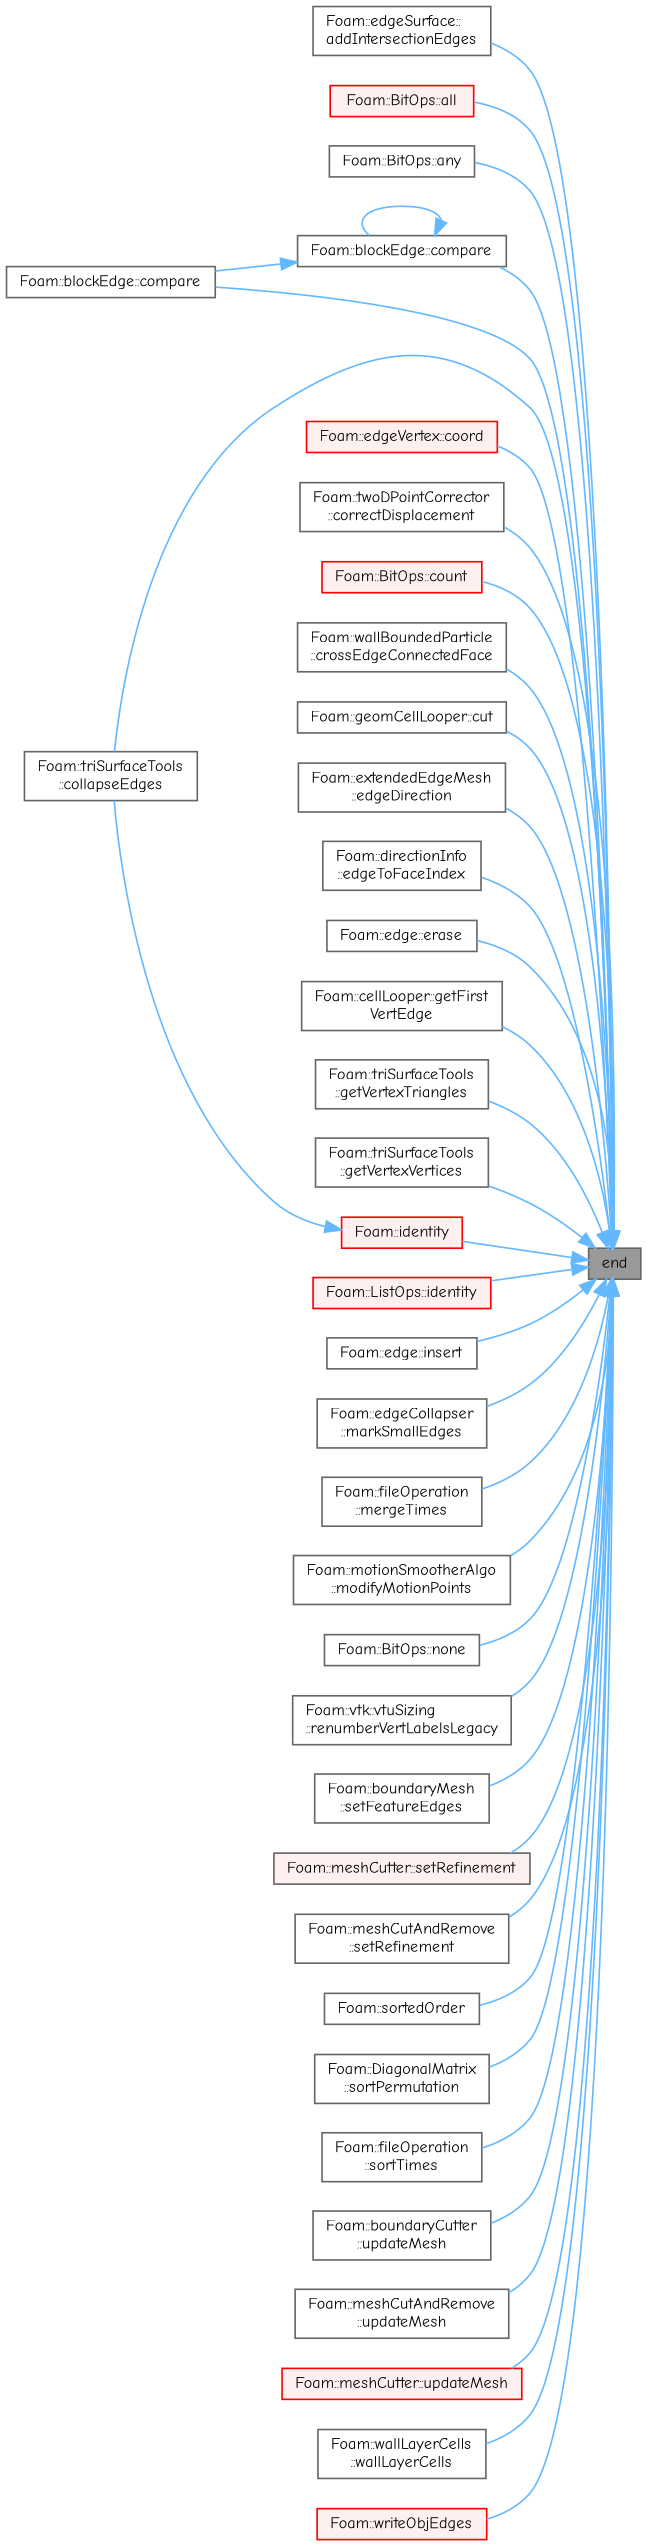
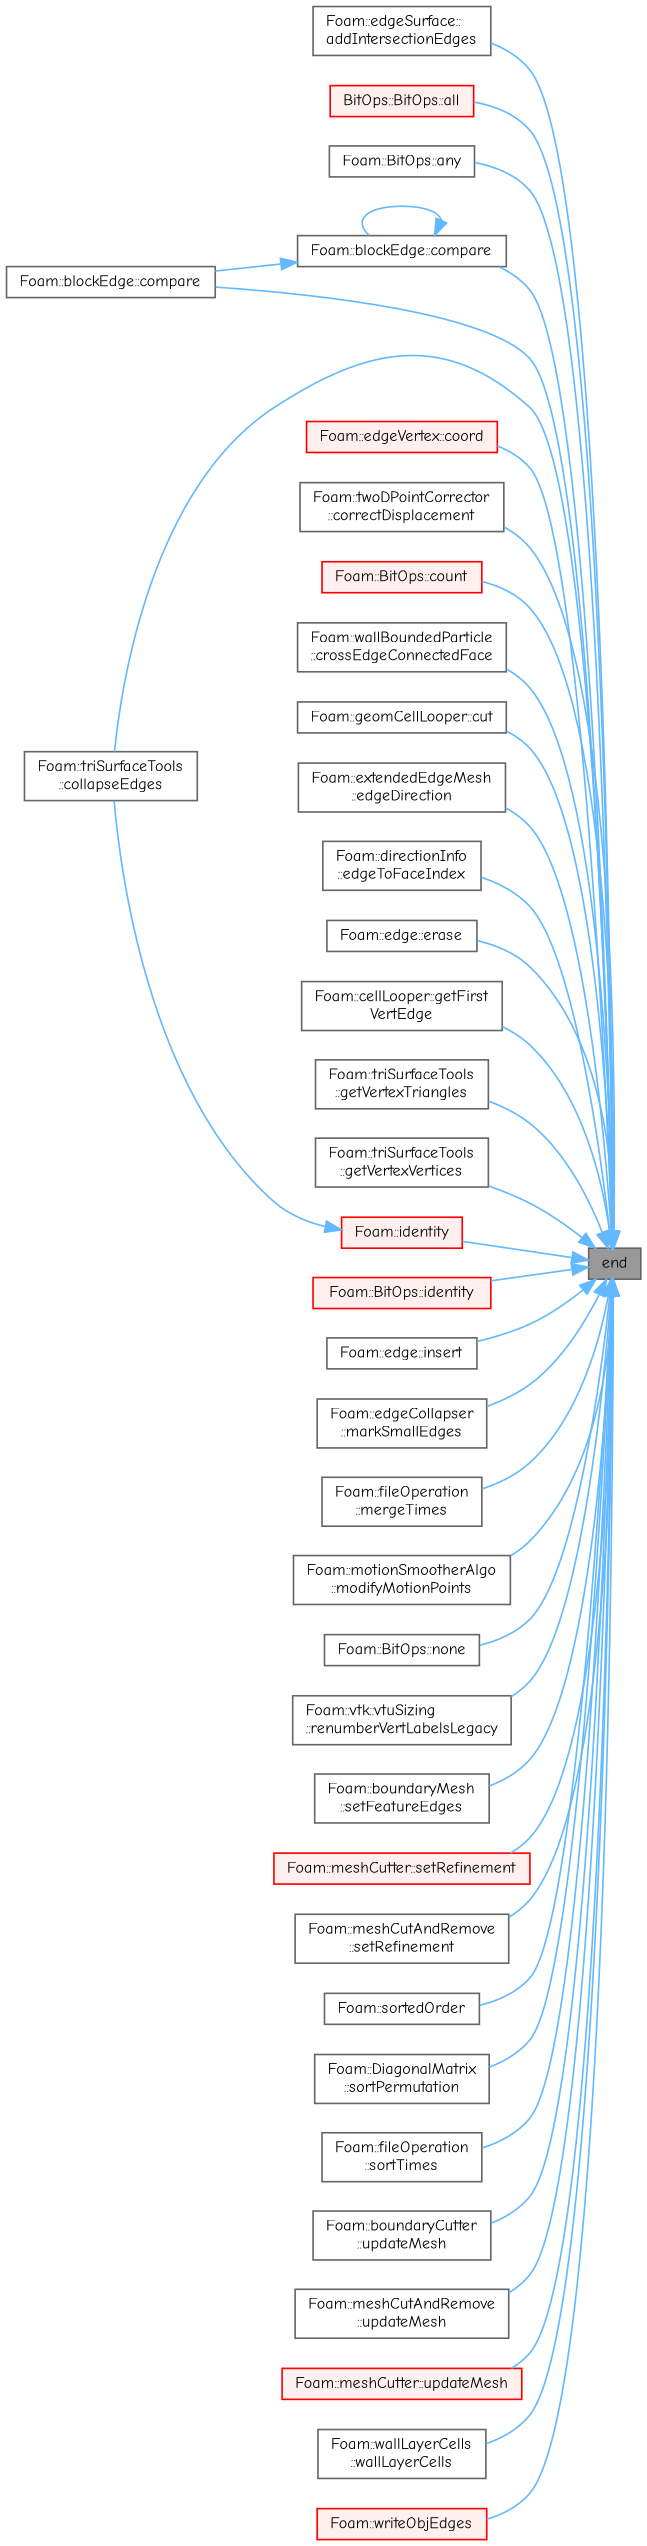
(402, 101) -> (402, 101)
(402, 1293) -> (402, 1293)
(402, 1869) -> (402, 1869)
